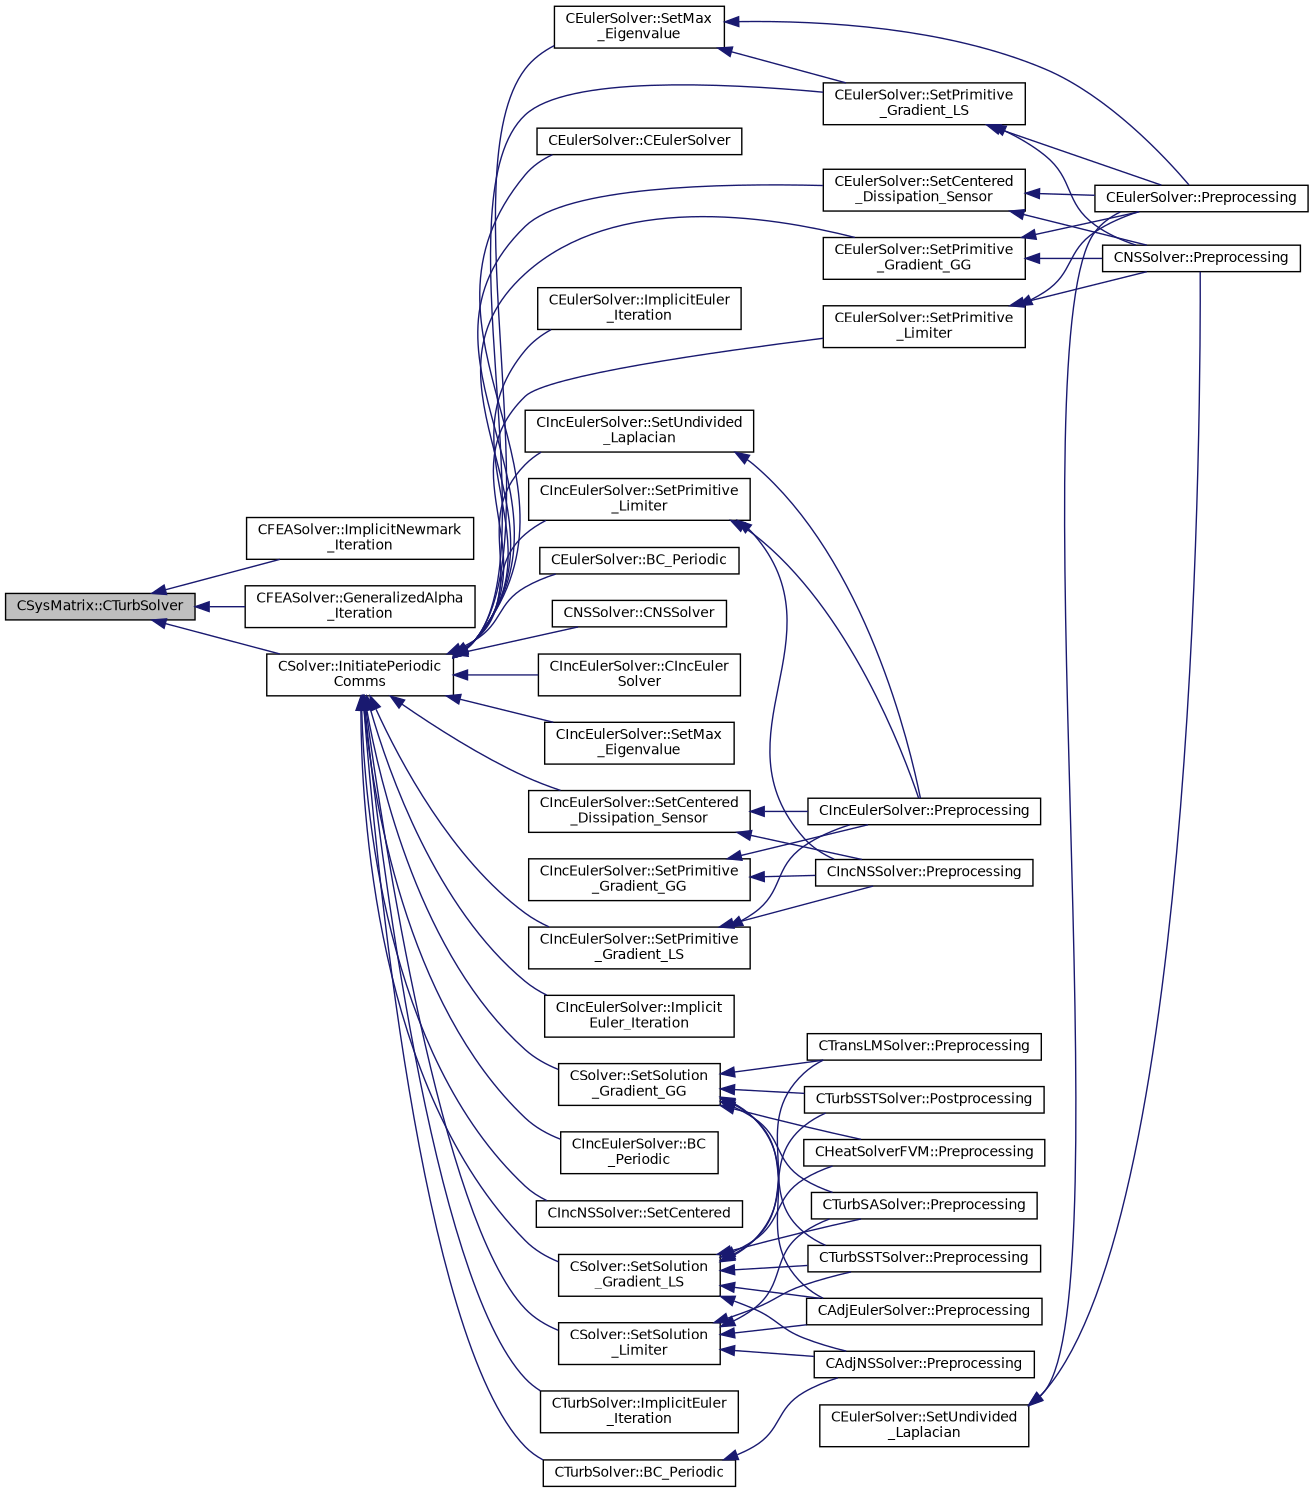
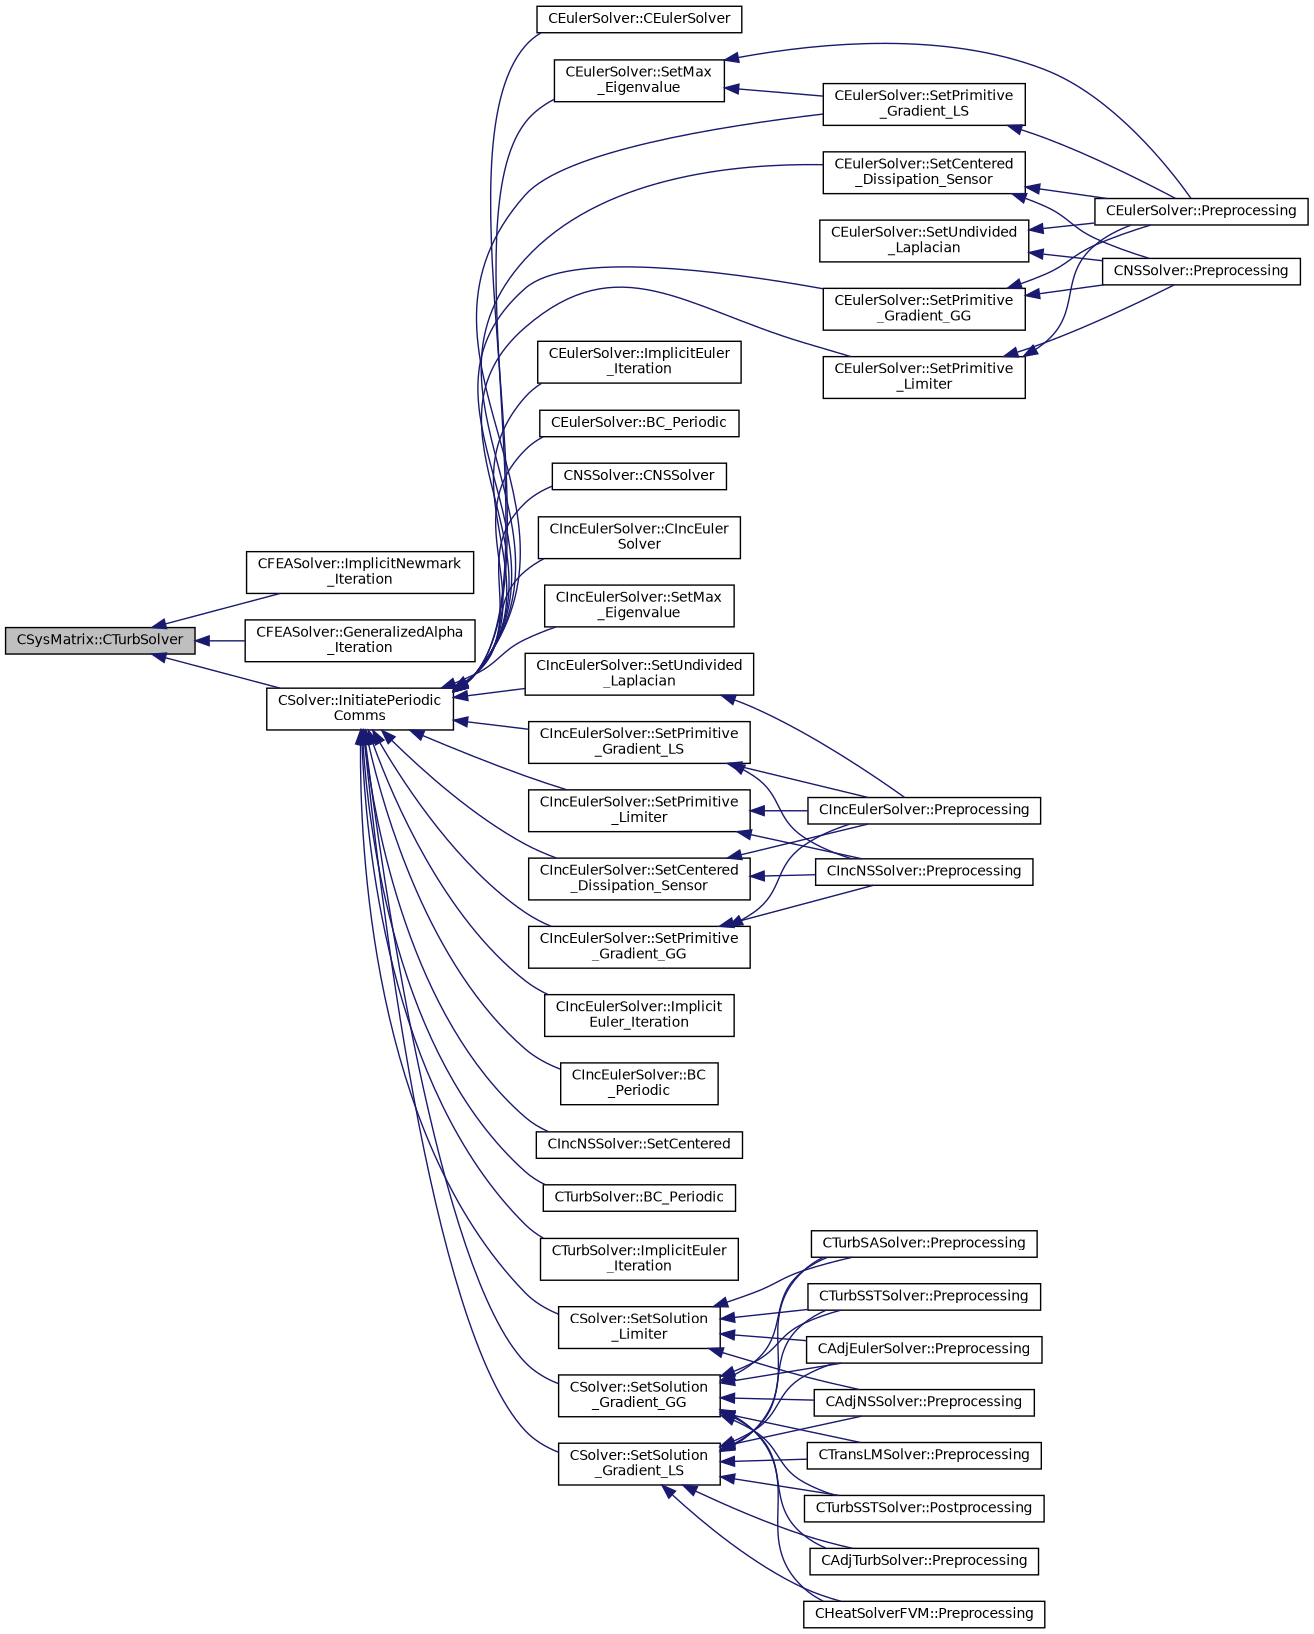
(1067, 186) -> none
none -> (453, 846)
(784, 1411) -> (762, 1399)
none -> (924, 1562)
